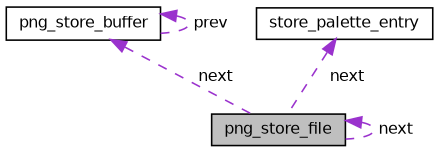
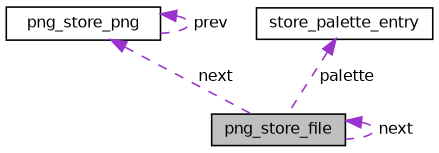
(83, 24) -> (83, 24)
(345, 77) -> (345, 77)
